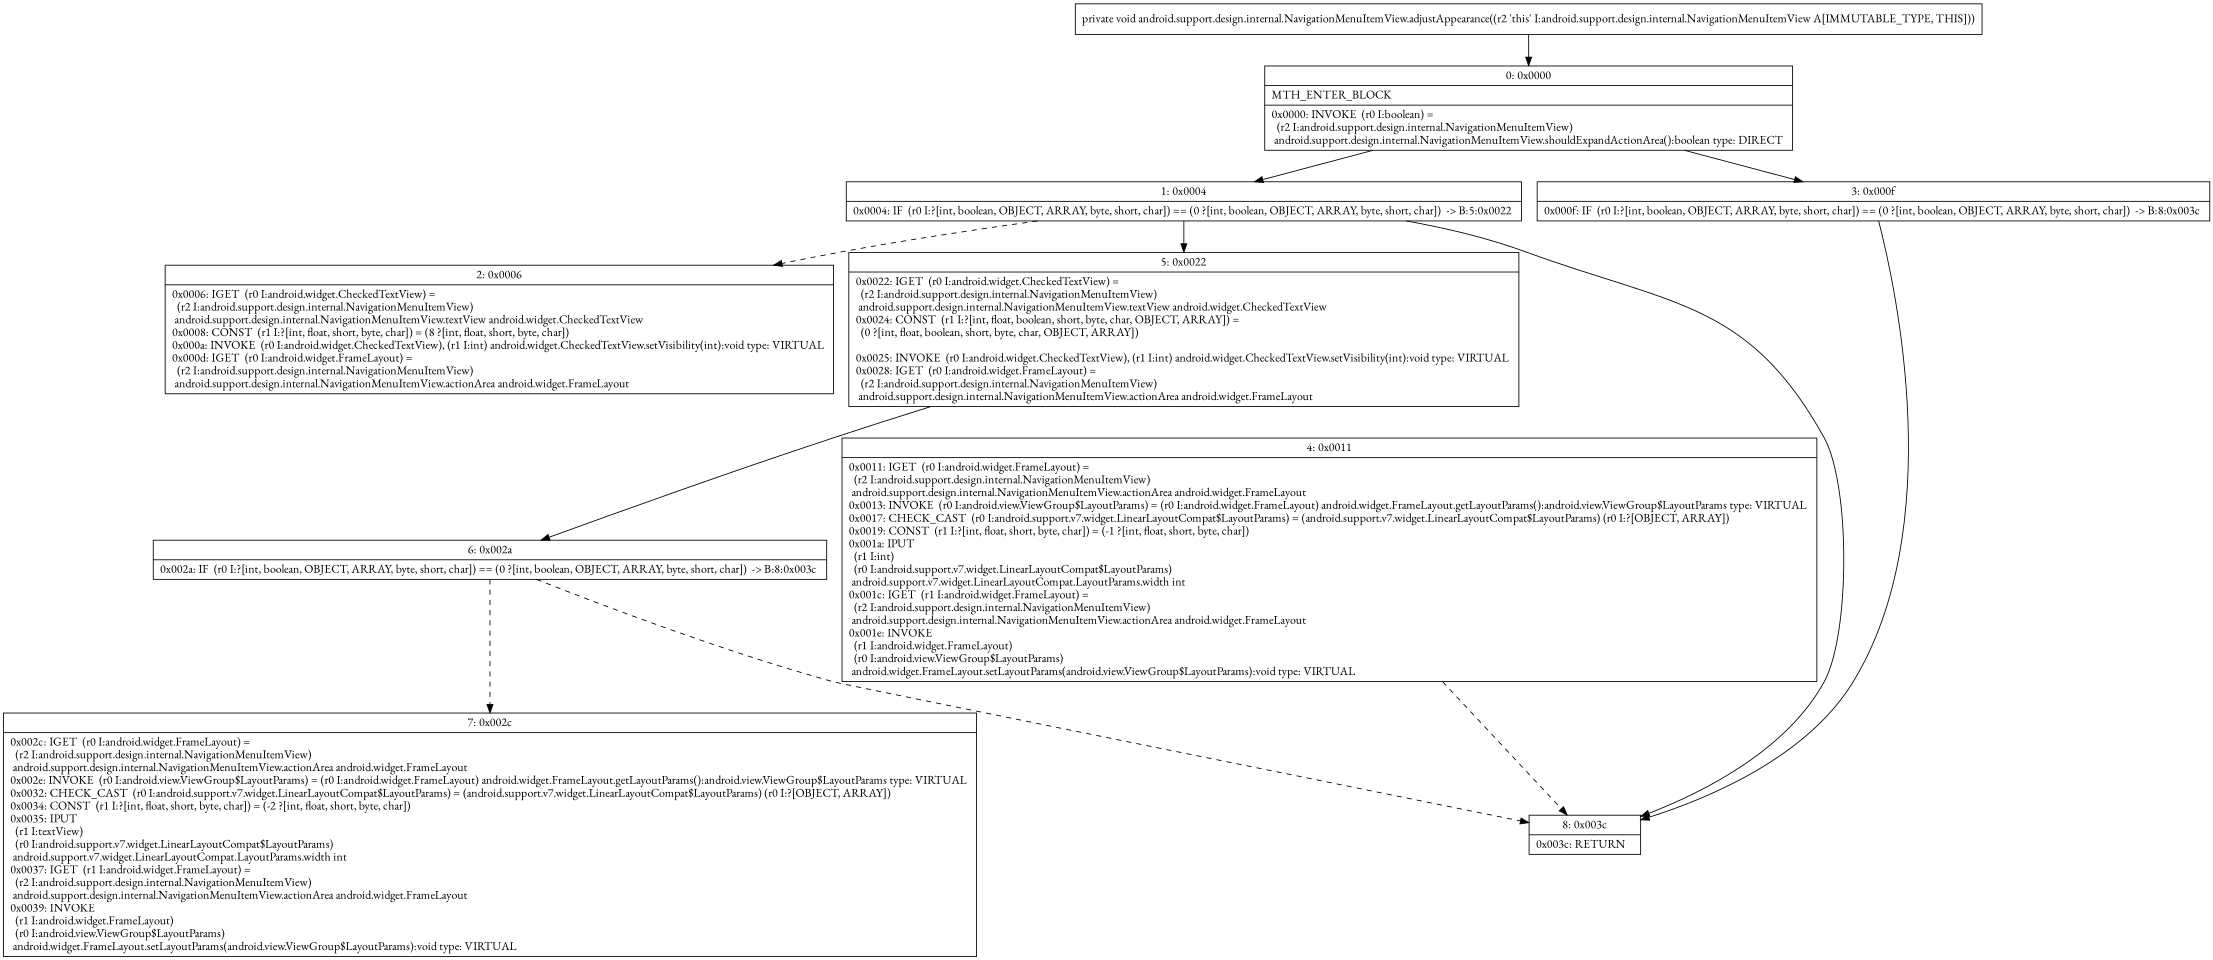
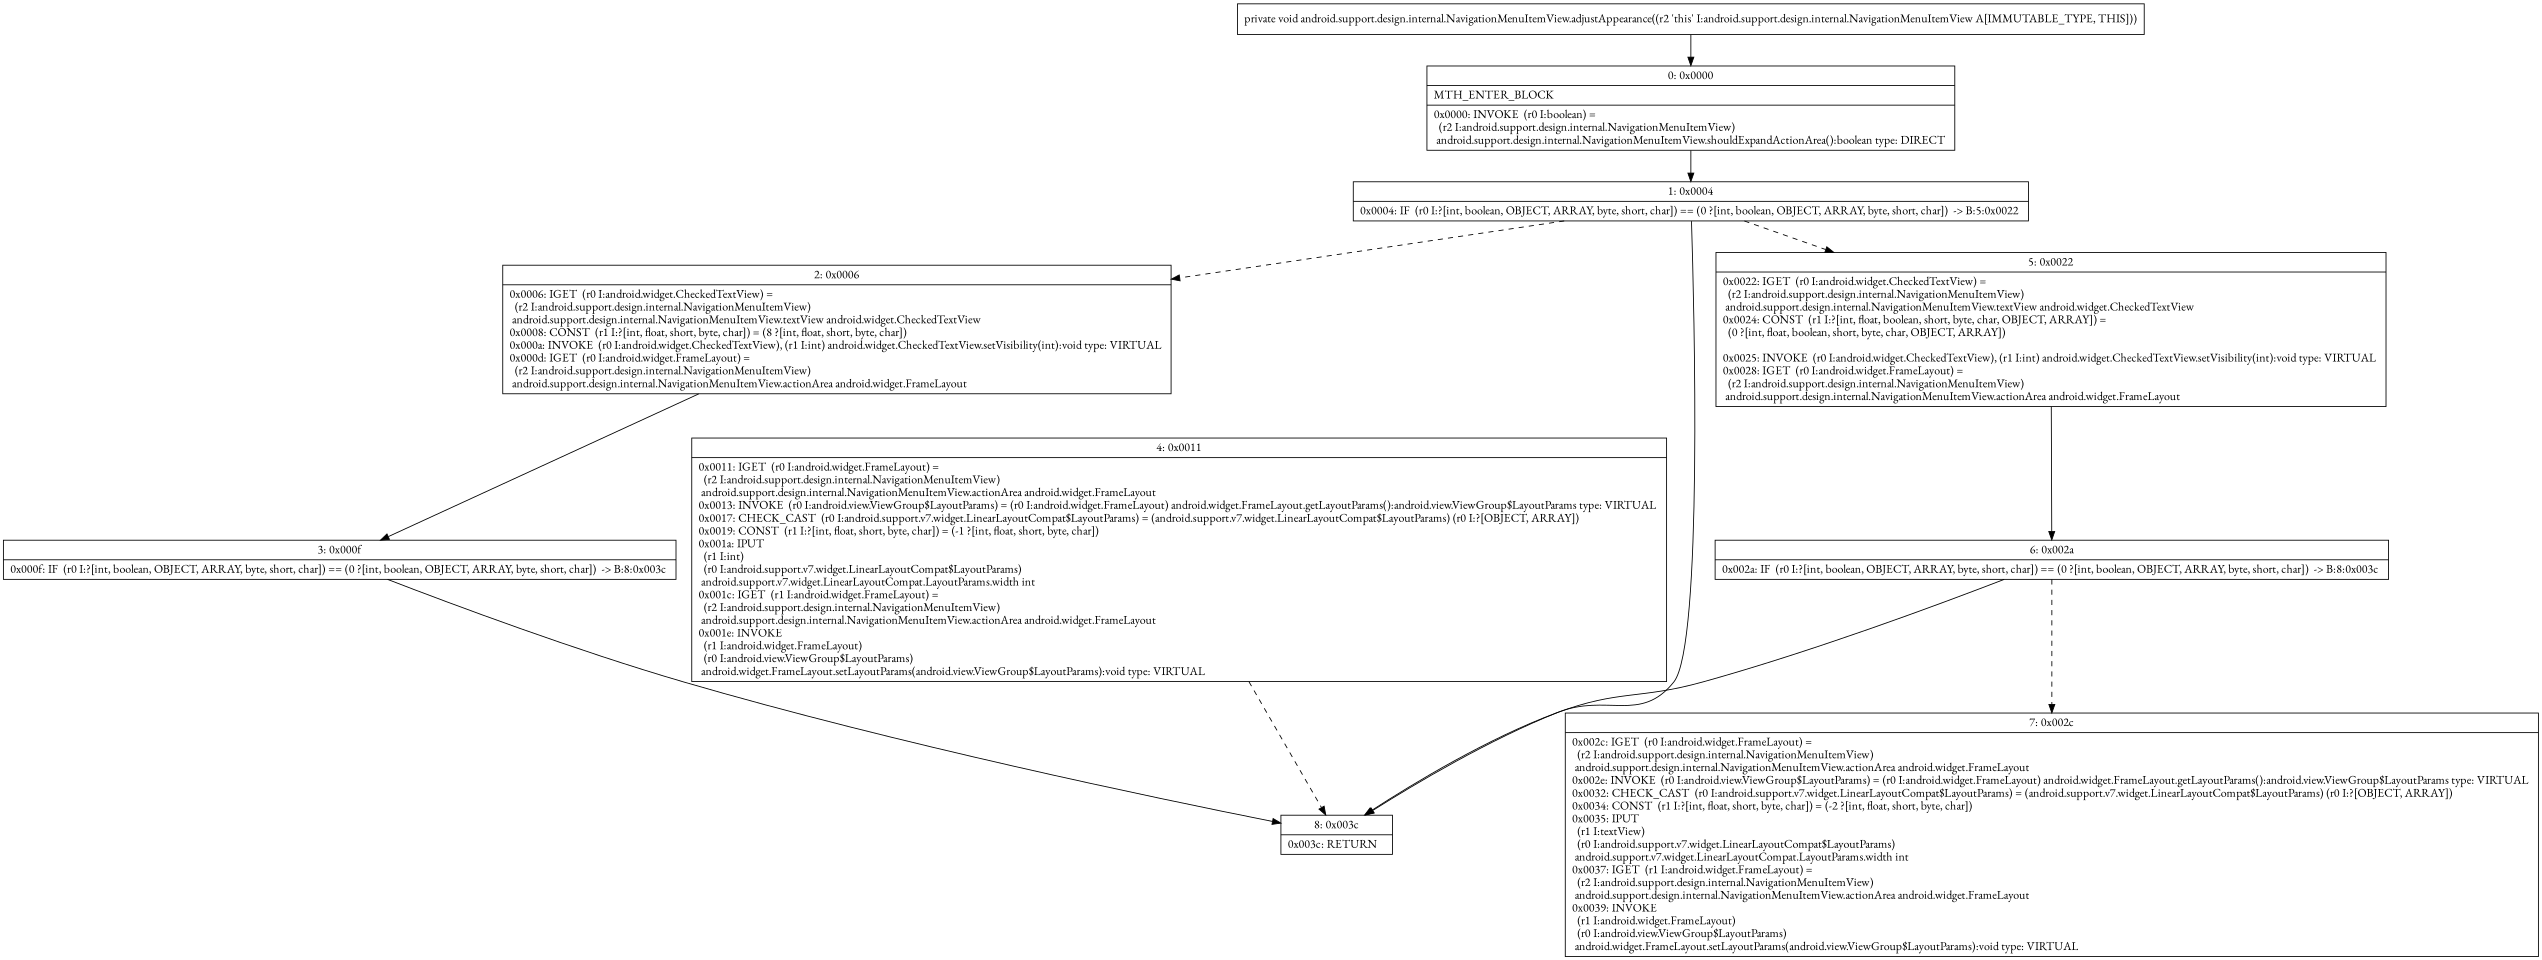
(1739, 165) -> (544, 465)
(1184, 232) -> (1785, 235)
(1023, 721) -> (1683, 687)
